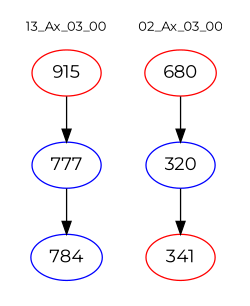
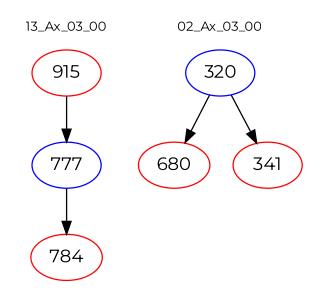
(181, 113) -> (200, 113)
(67, 257) -> (67, 257)
